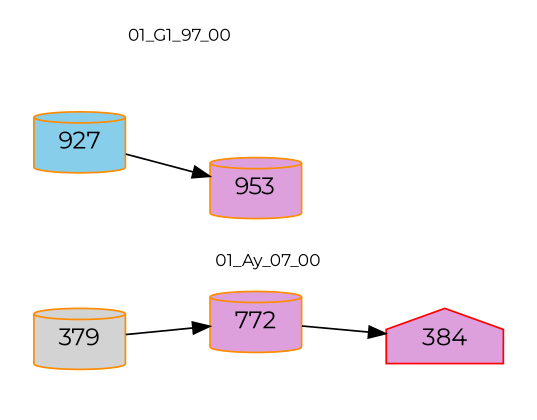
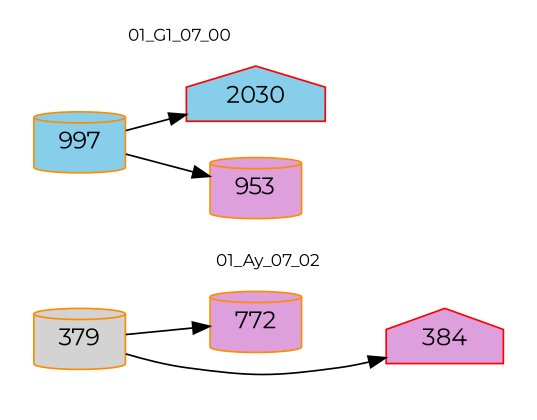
(180, 36) -> (180, 36)
none -> (256, 97)
(80, 142) -> (80, 142)
(269, 262) -> (269, 262)
(335, 329) -> (247, 374)
